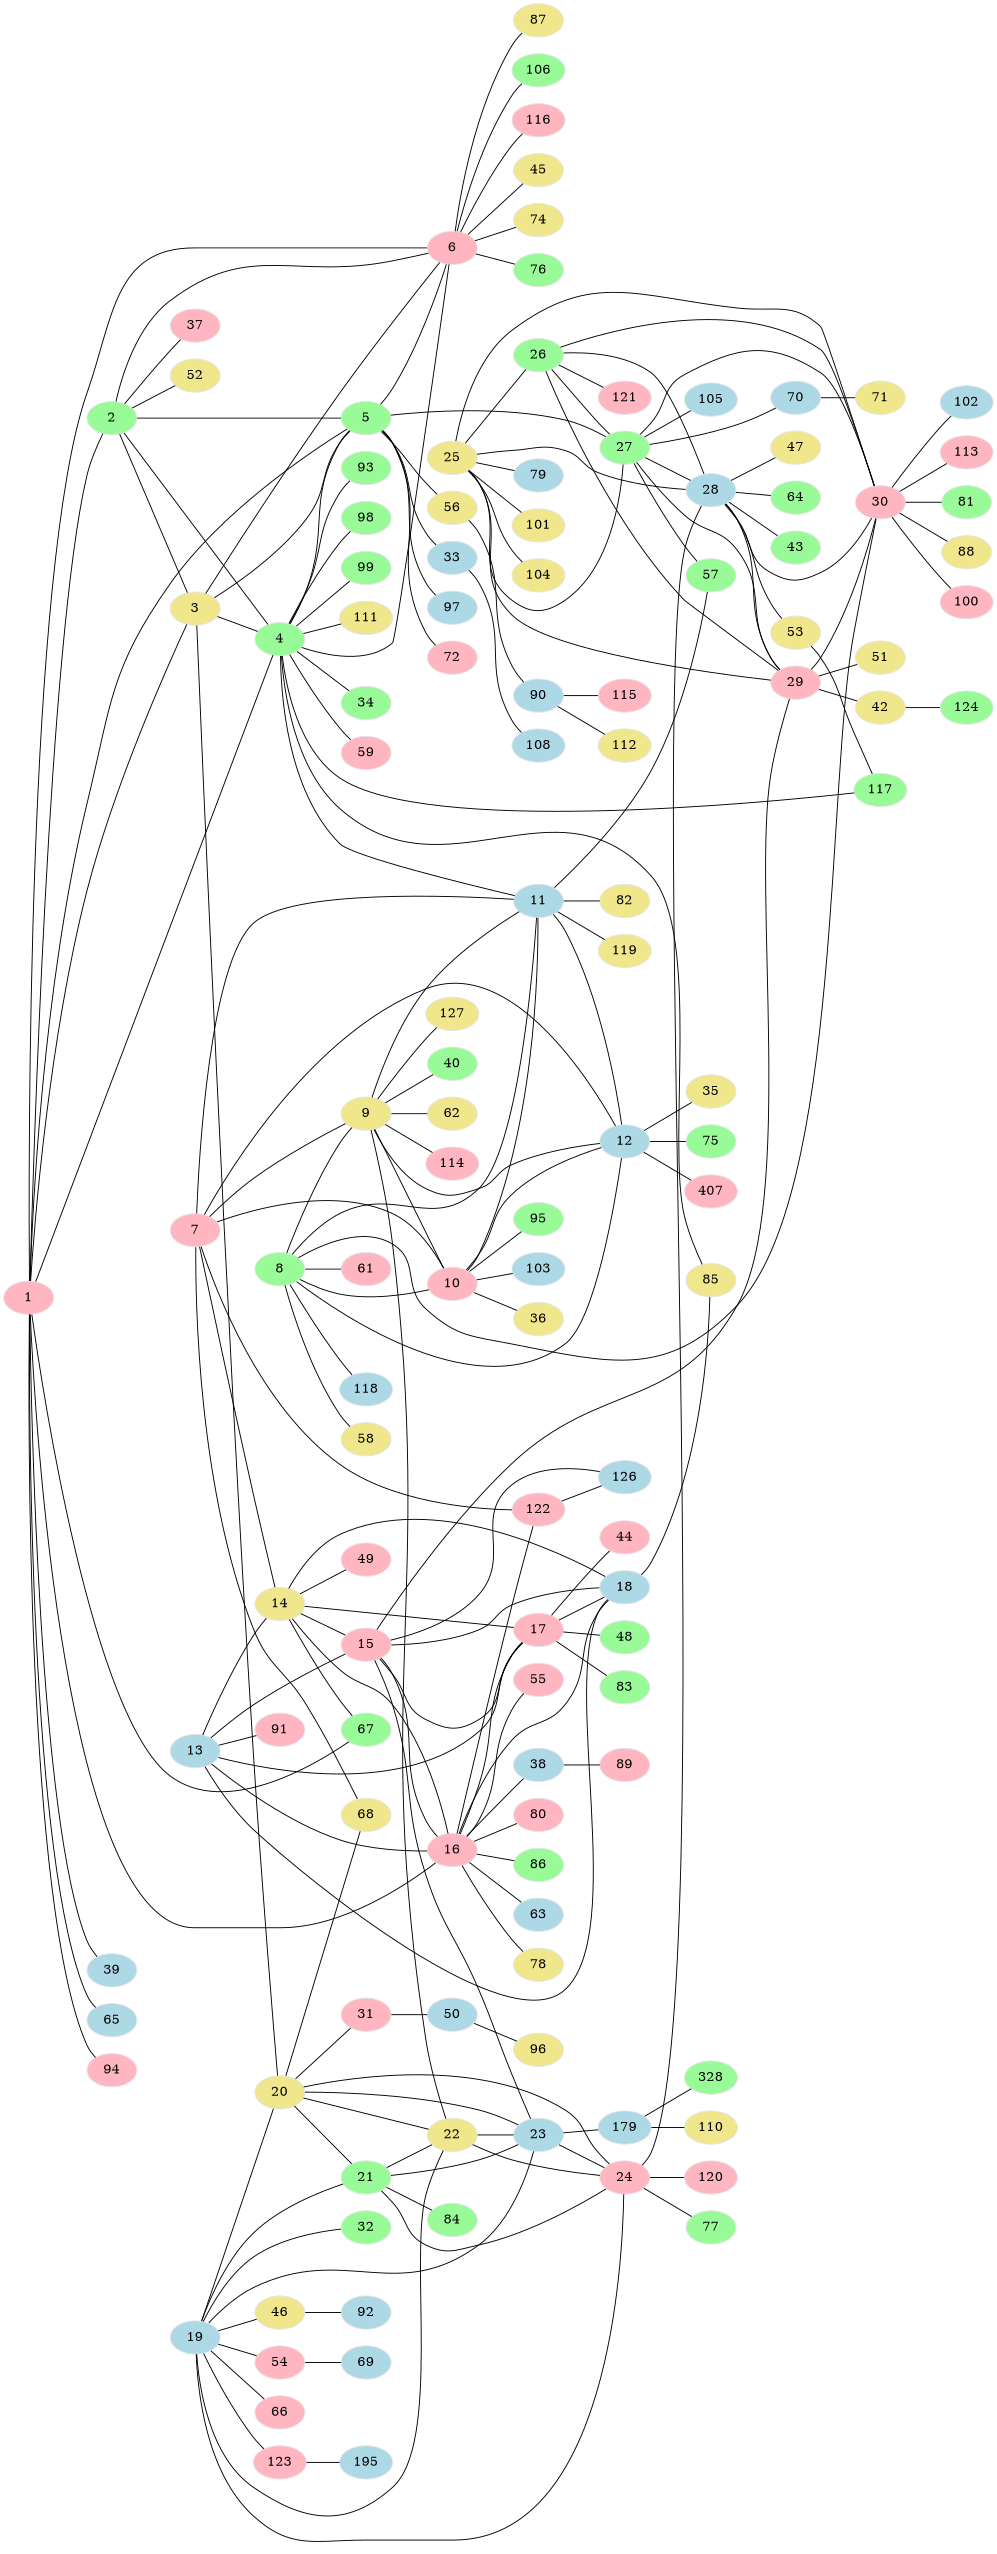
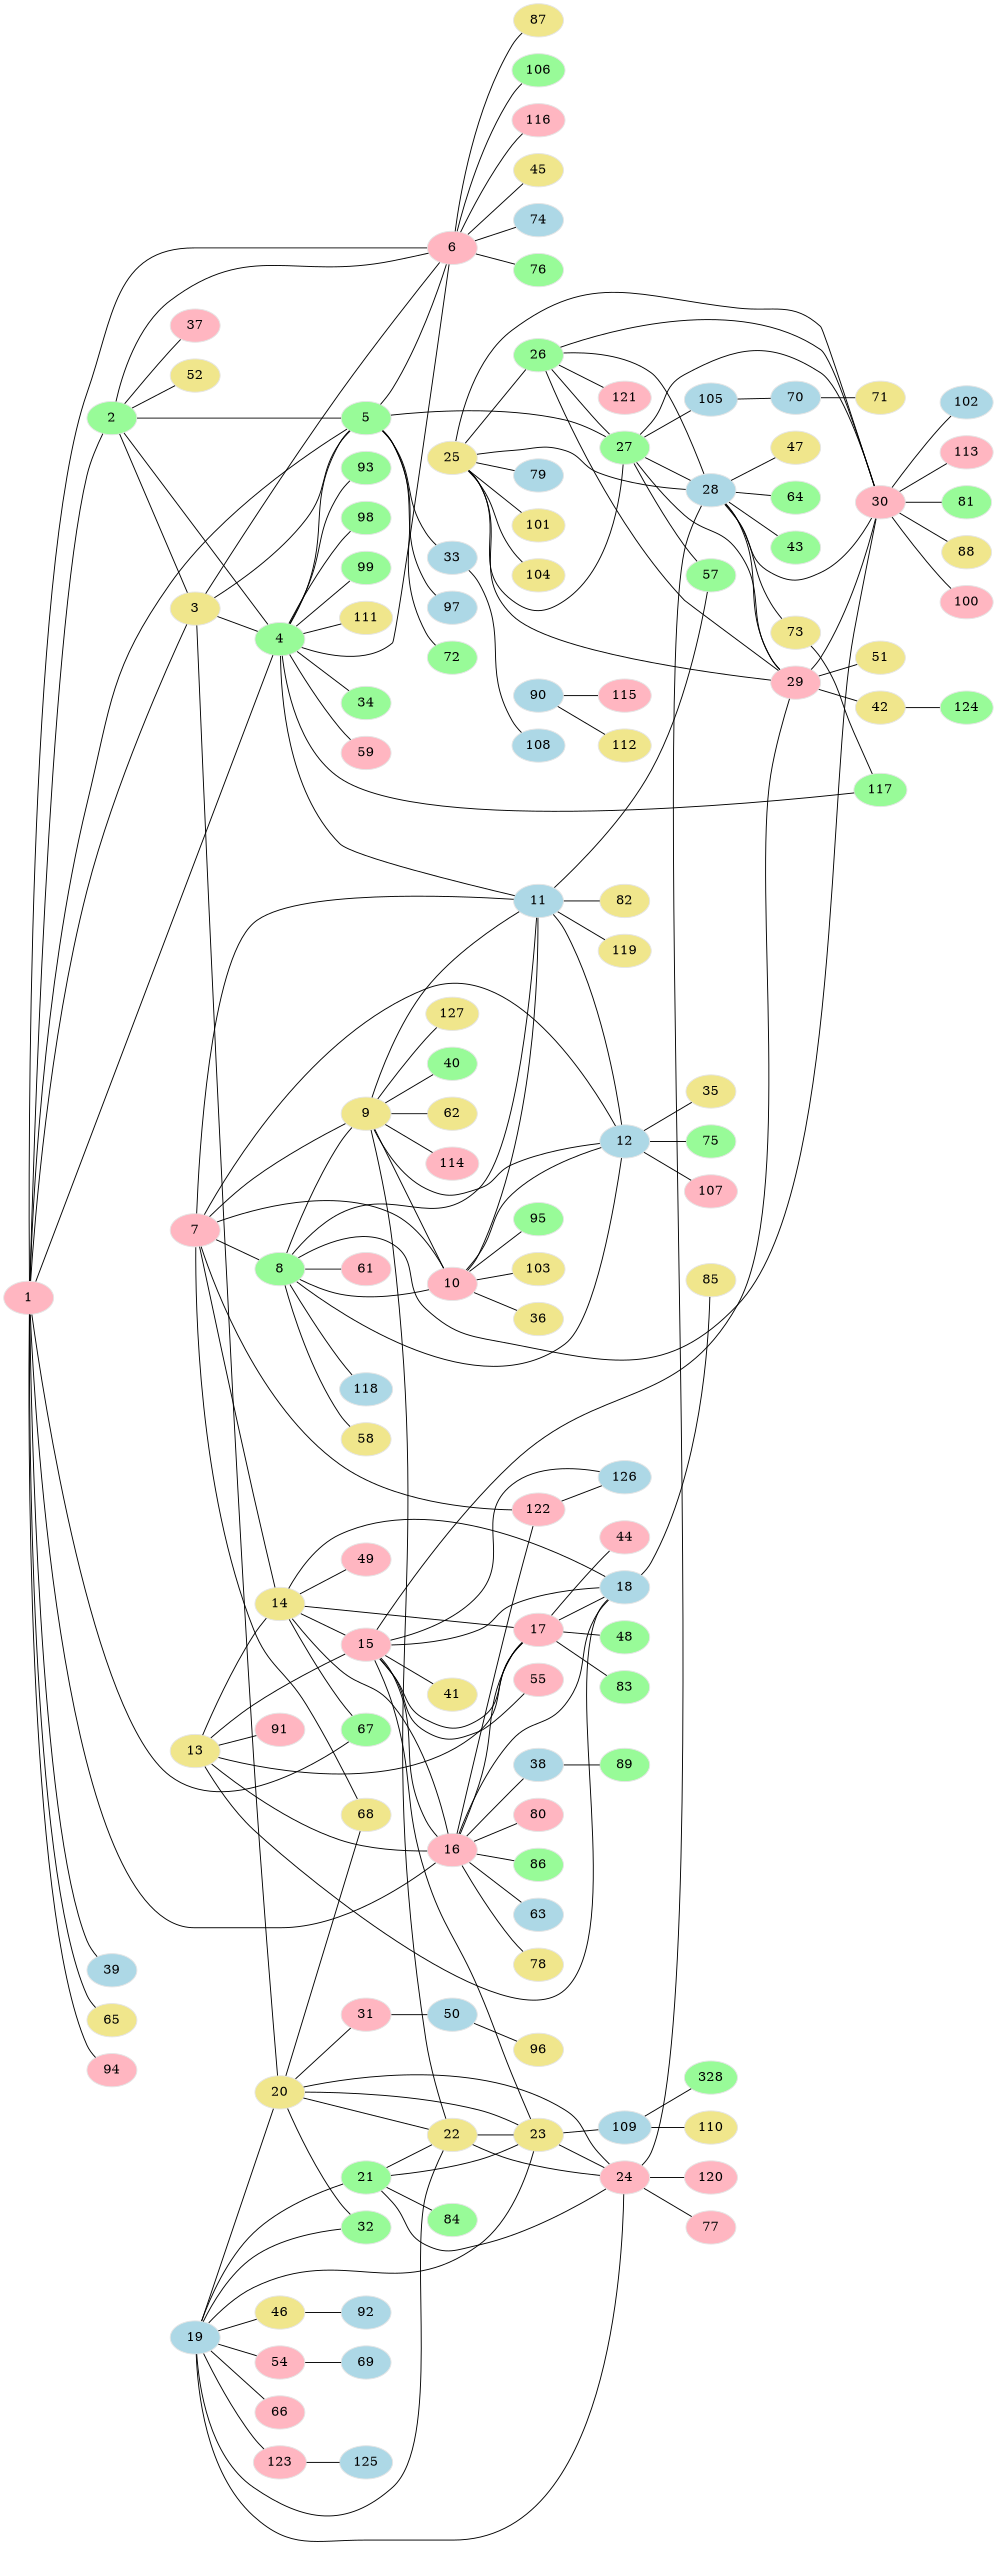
(539, 220) -> (539, 220)
(714, 431) -> (754, 399)
(452, 508) -> none
(796, 633) -> (796, 633)
(452, 658) -> (452, 658)
(610, 845) -> none
(711, 1191) -> (711, 1191)
none -> (238, 1250)
(539, 1269) -> (539, 1269)
none -> (452, 1695)
(195, 1751) -> (195, 1751)
(625, 1765) -> (625, 1765)
(494, 1777) -> (438, 1737)
(112, 2020) -> (112, 2020)
(625, 2128) -> (625, 2128)
(323, 2135) -> (315, 2164)
(539, 2135) -> (539, 2135)
(711, 2227) -> (711, 2227)
(366, 2462) -> (366, 2462)
